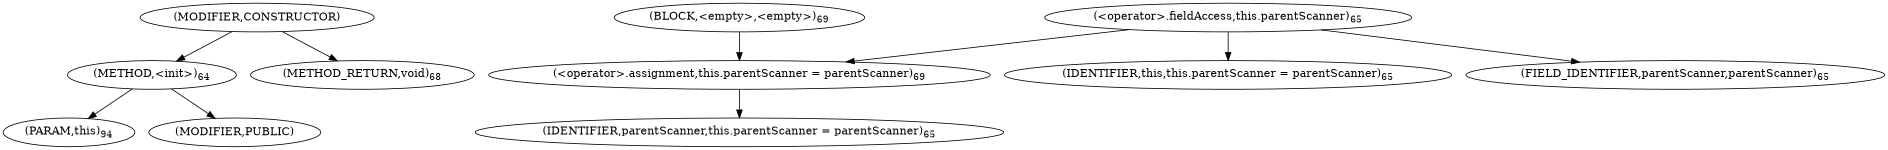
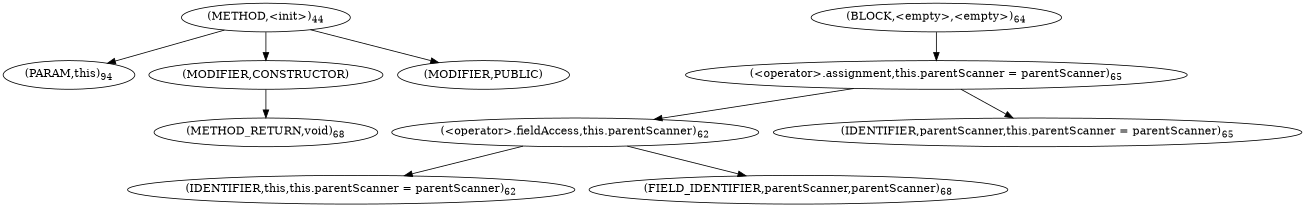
(823, 16) -> (1020, 16)
(1357, 16) -> (704, 131)
(208, 44) -> (266, 42)
(992, 45) -> (758, 103)
(204, 74) -> (318, 16)
(920, 74) -> (1117, 74)
(1388, 74) -> (511, 189)
(1824, 74) -> (947, 189)
